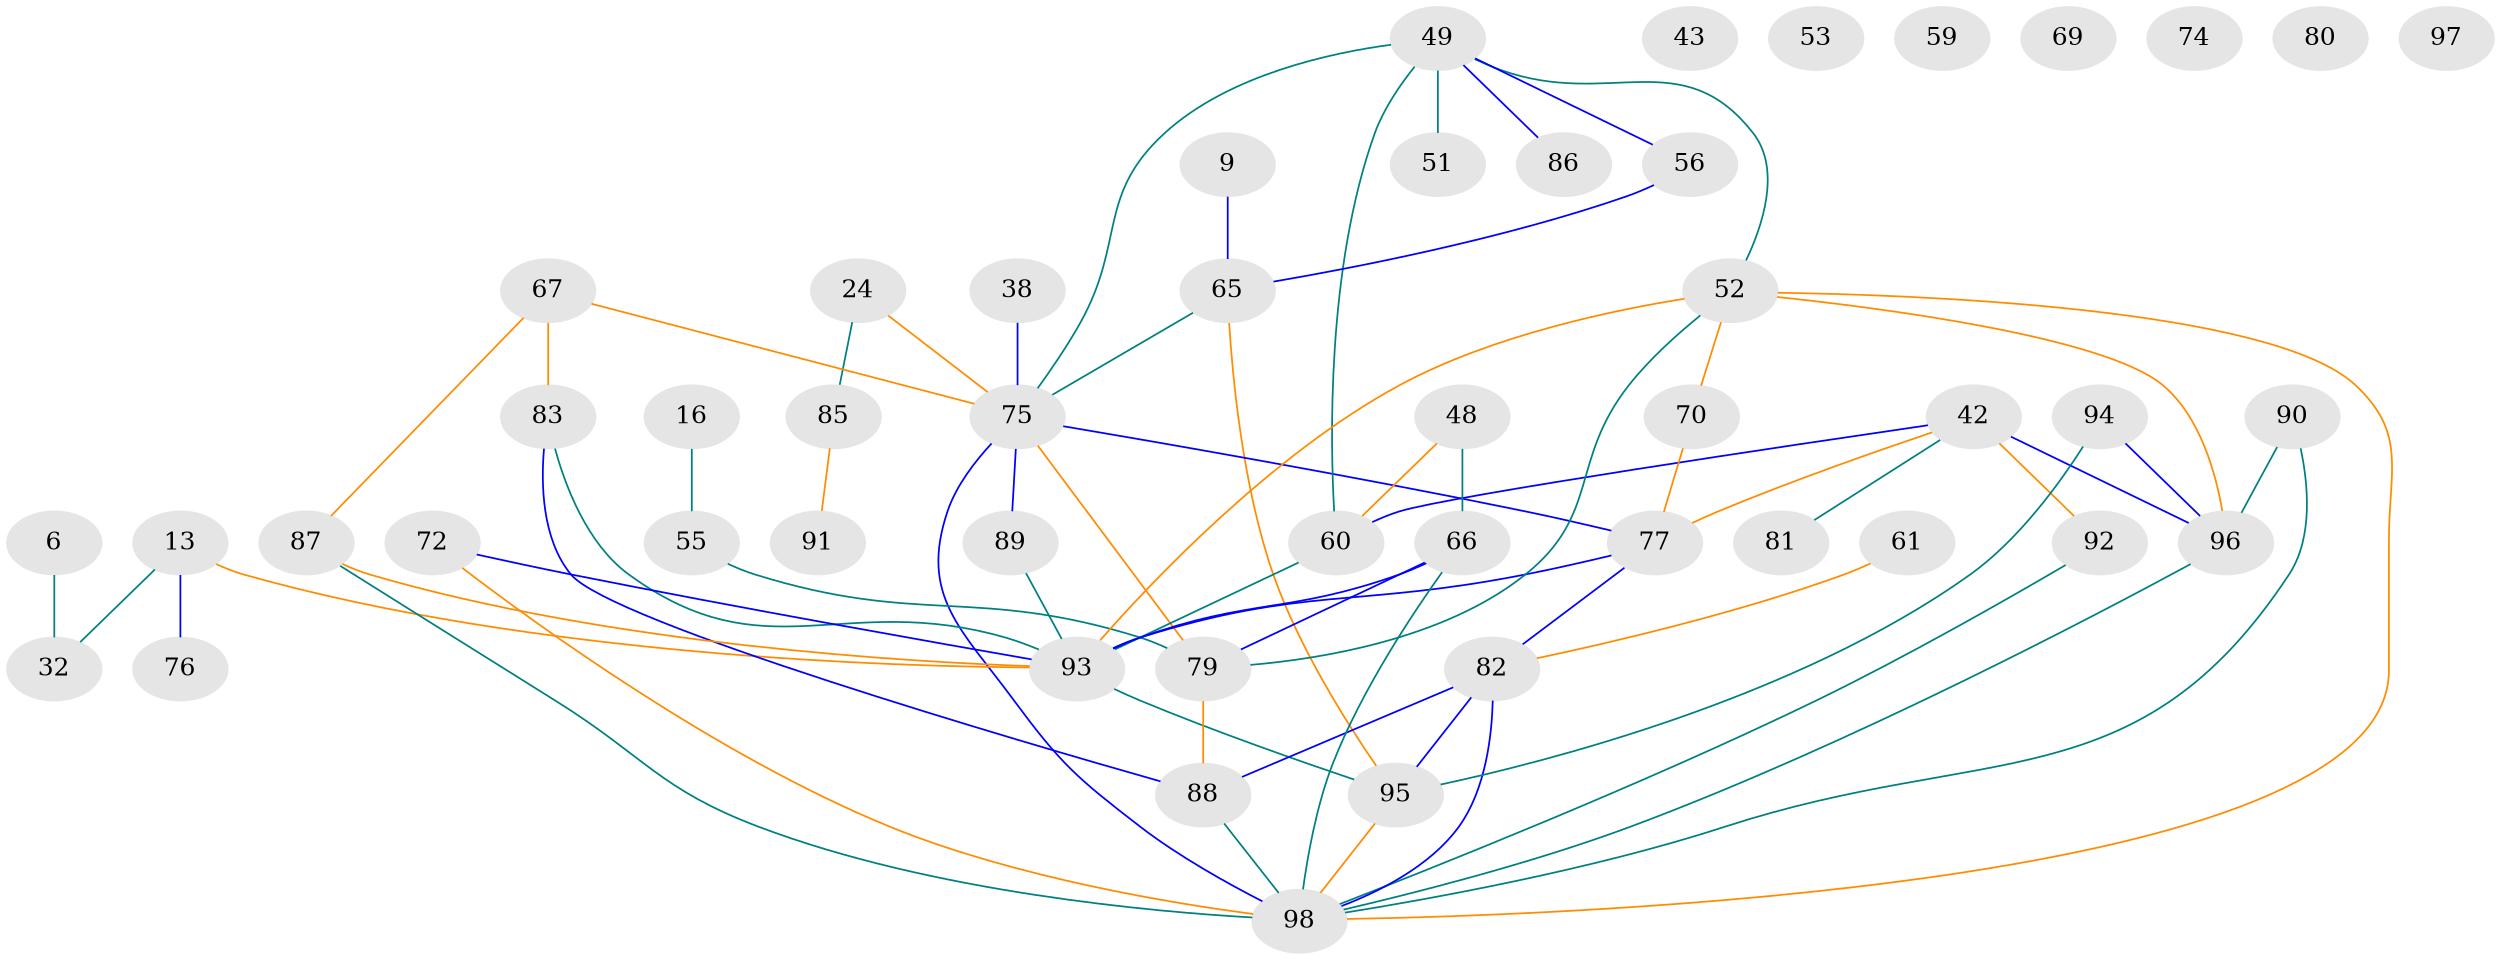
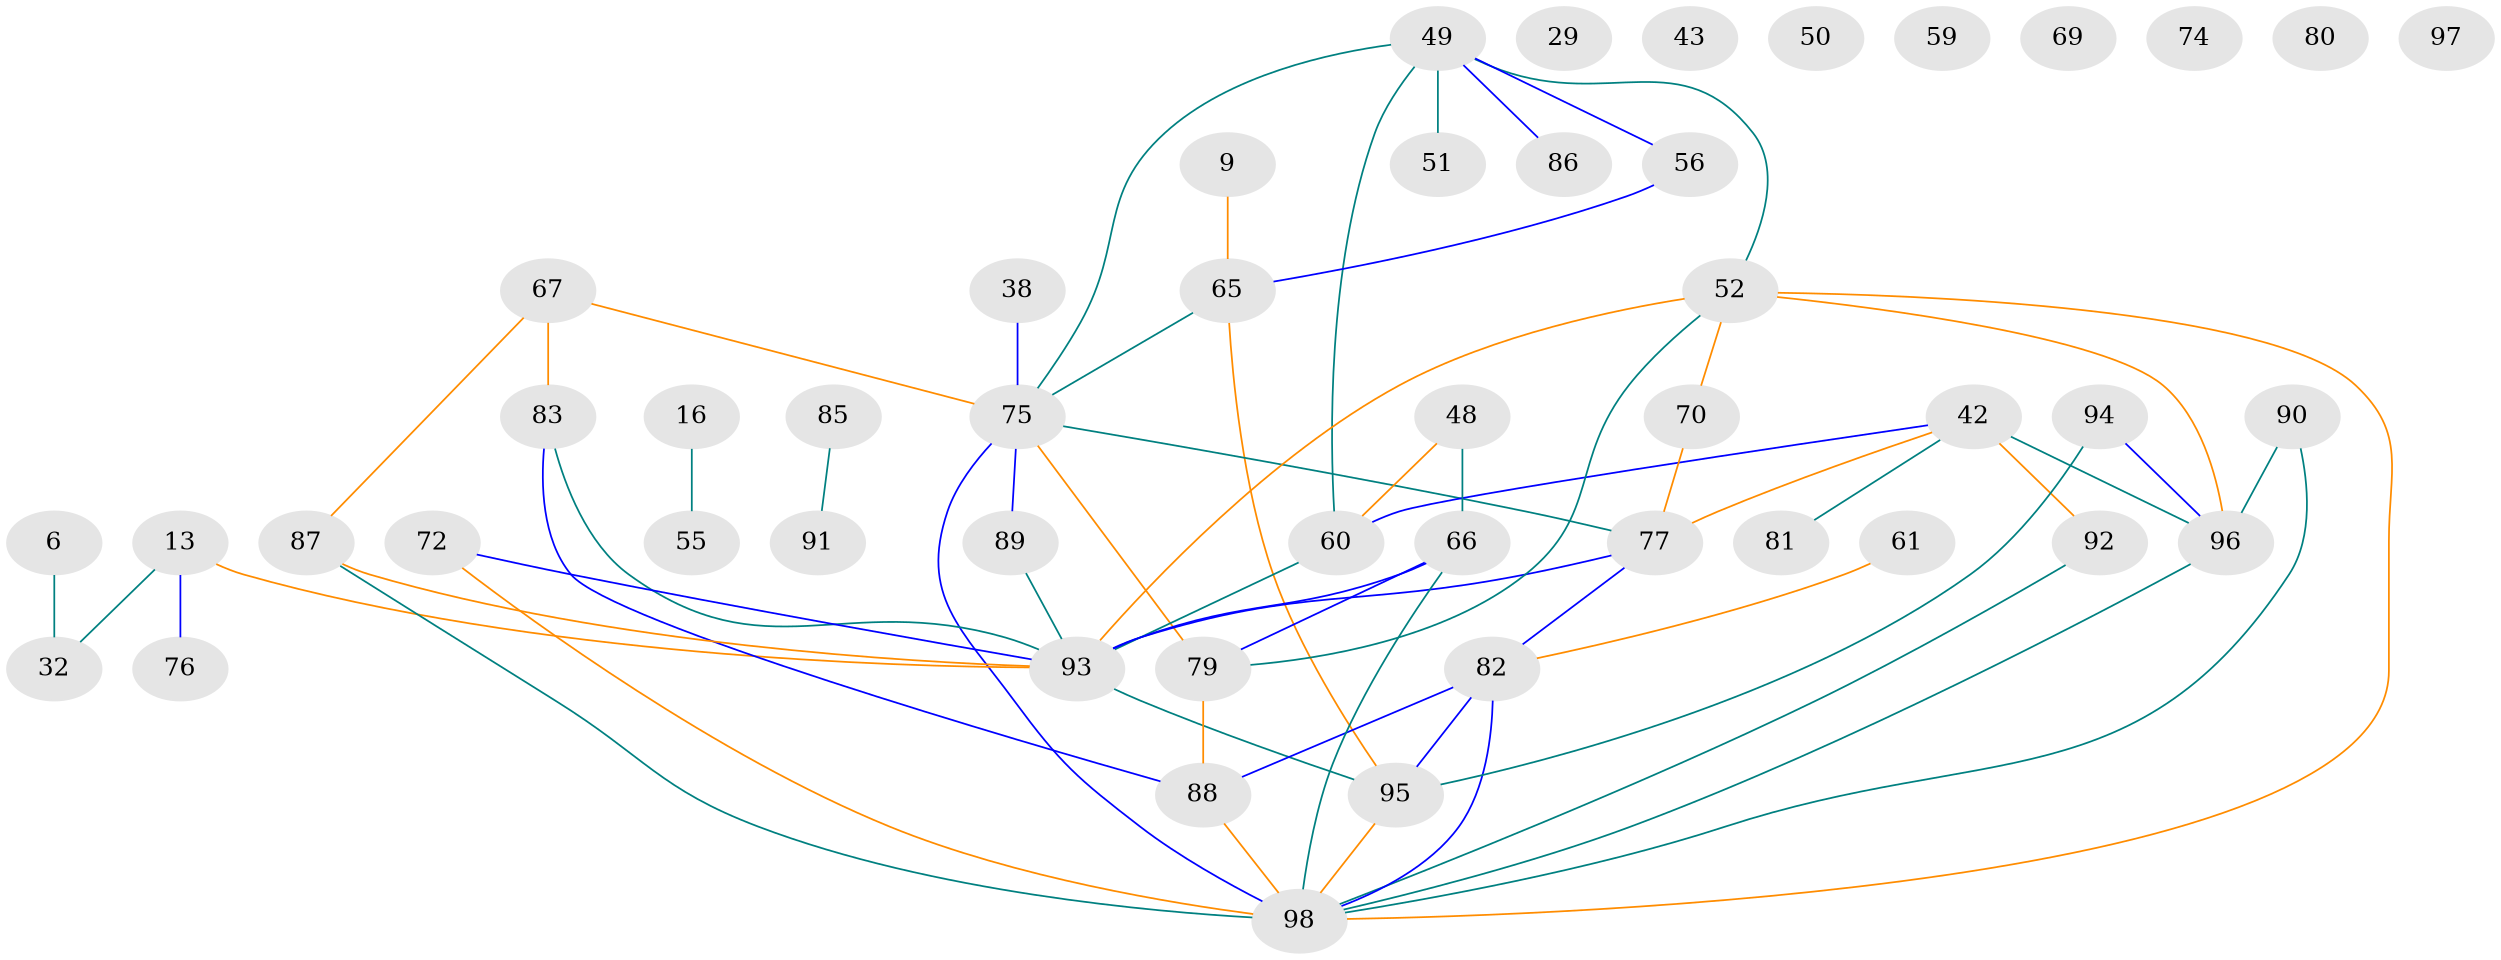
none -> (1564, 39)
(1816, 39) -> (1816, 39)
(1228, 228) -> (1228, 228)
(858, 291) -> none
(1352, 477) -> (1352, 477)
(826, 480) -> (826, 480)
(2100, 480) -> (2100, 480)
(936, 605) -> none
(1251, 858) -> (1251, 858)
